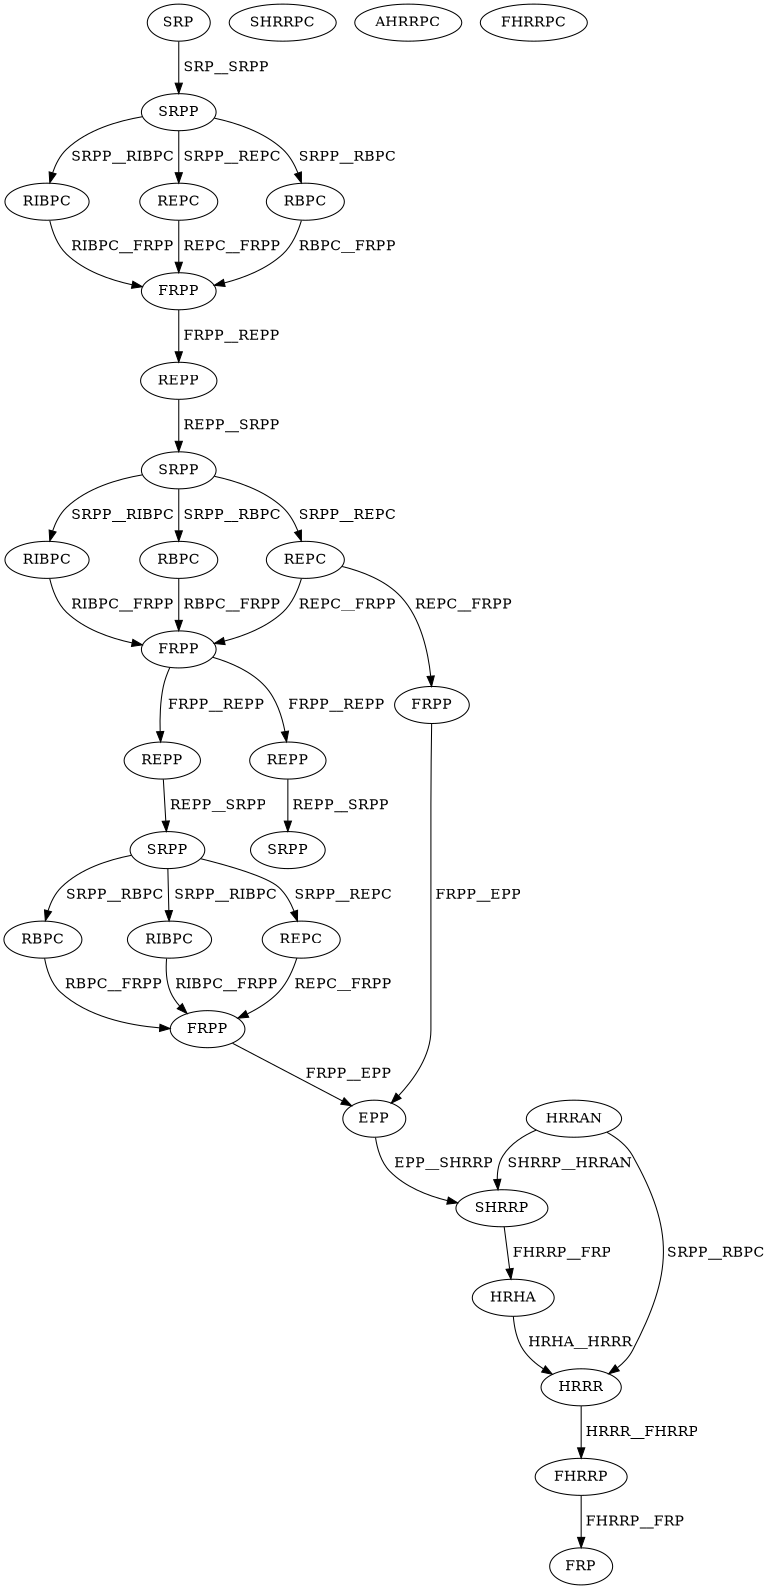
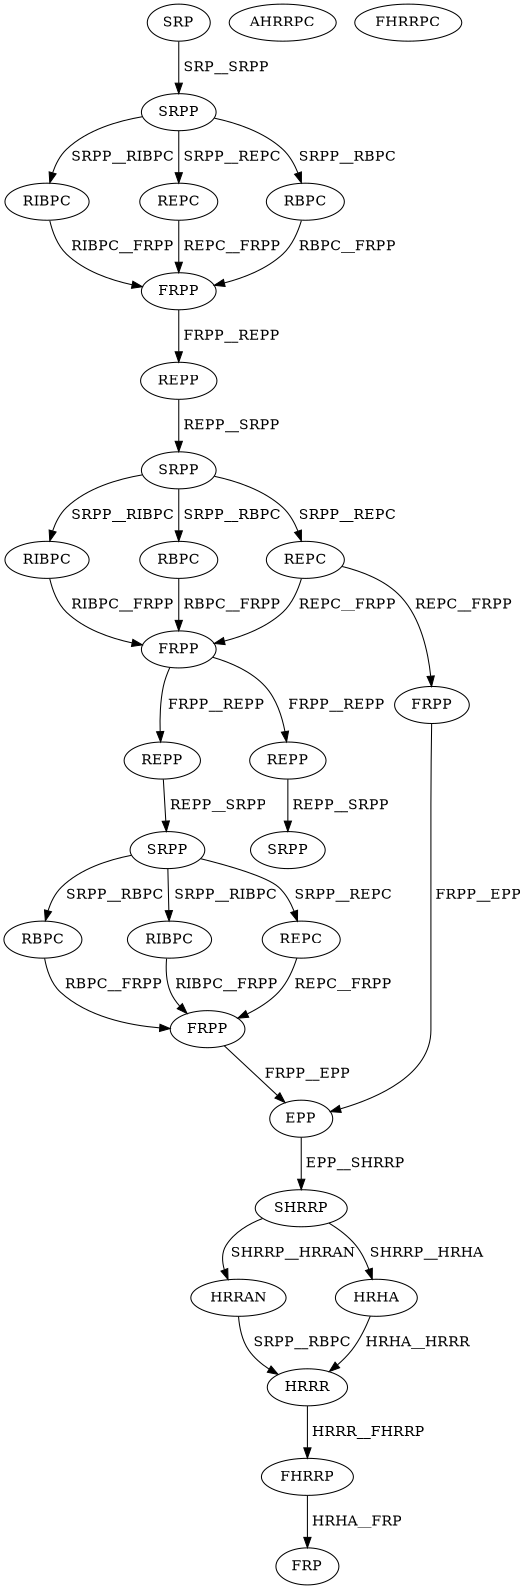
(283, 23) -> none
(508, 1149) -> (233, 1237)
(560, 1253) -> (424, 1253)
(633, 1522) -> (355, 1522)
